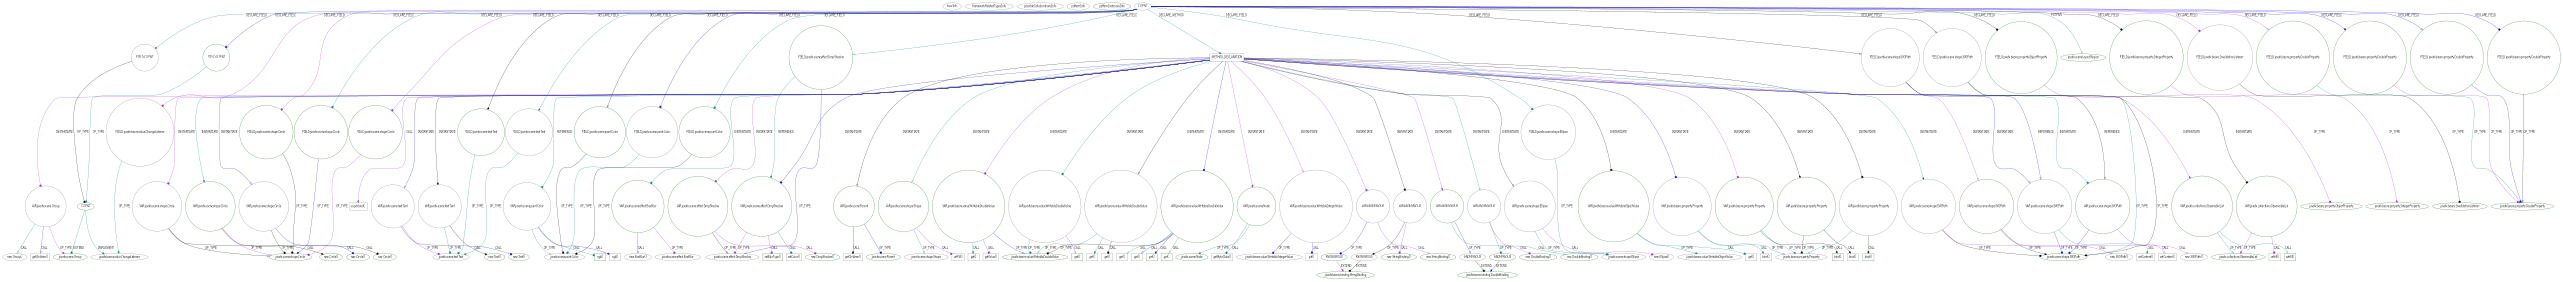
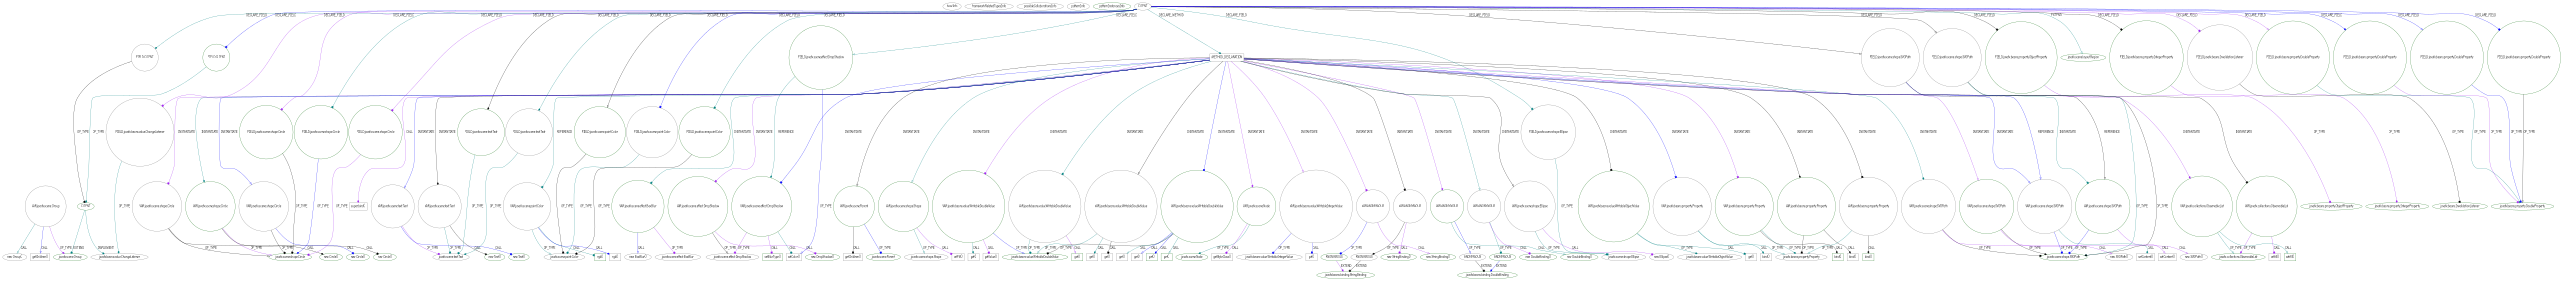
(588, 95) -> none
(795, 184) -> (820, 173)
(1238, 238) -> (1238, 238)
(926, 257) -> (926, 257)
